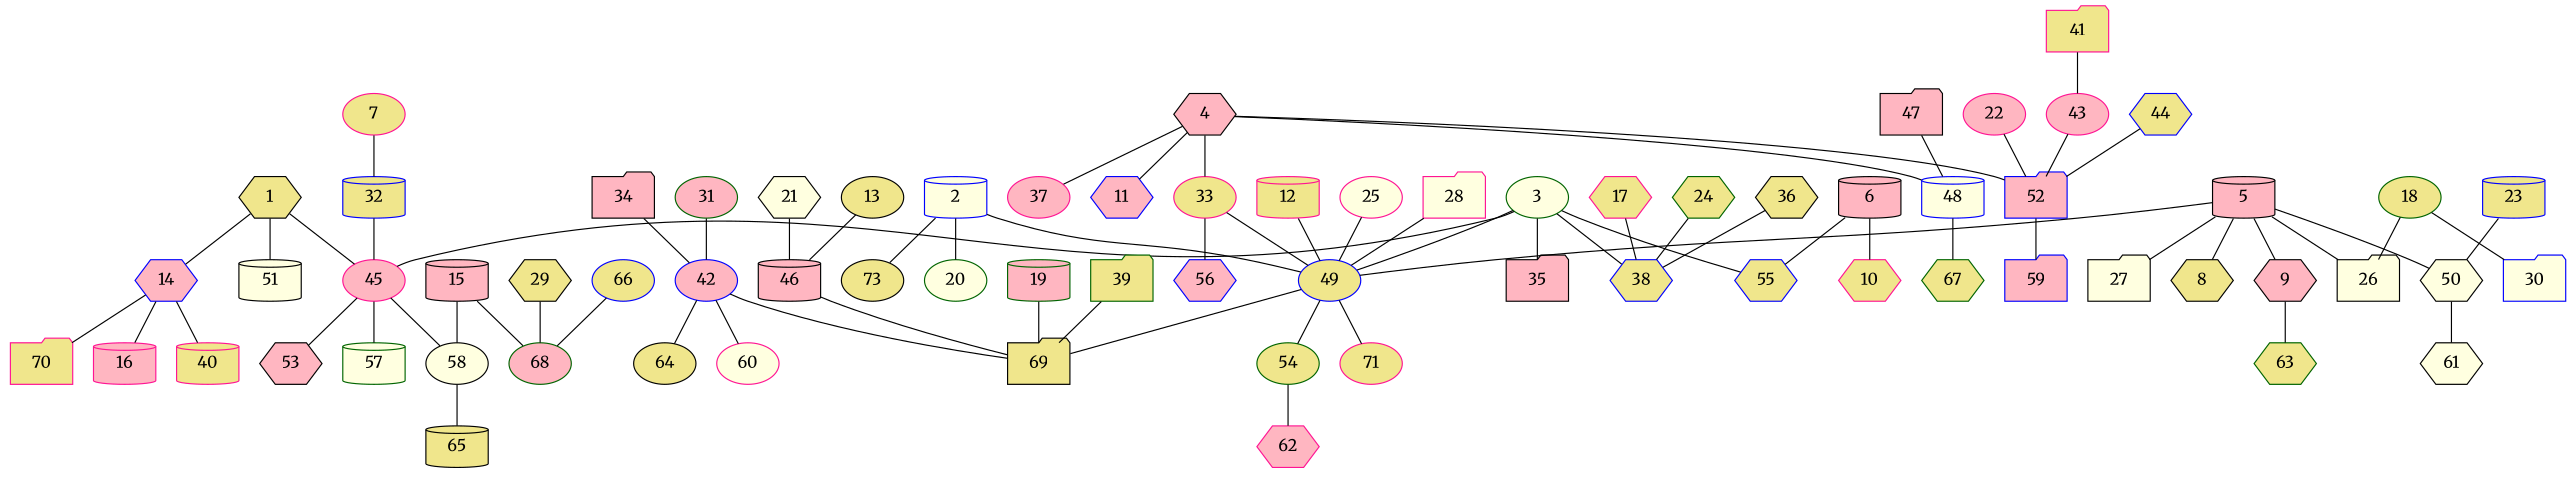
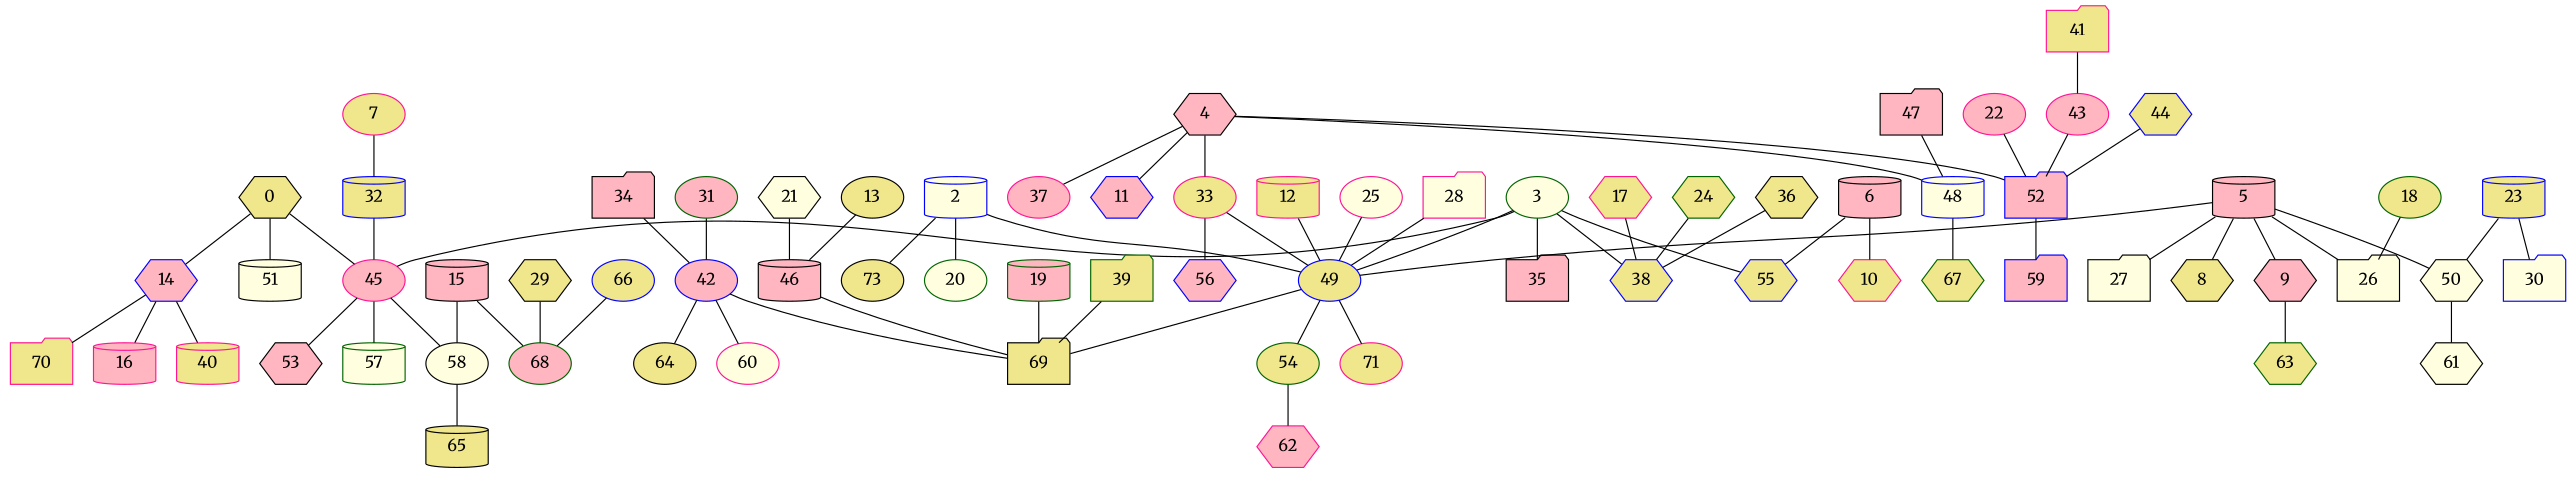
(270, 197) -> (270, 197)
(2468, 236) -> (2524, 239)
